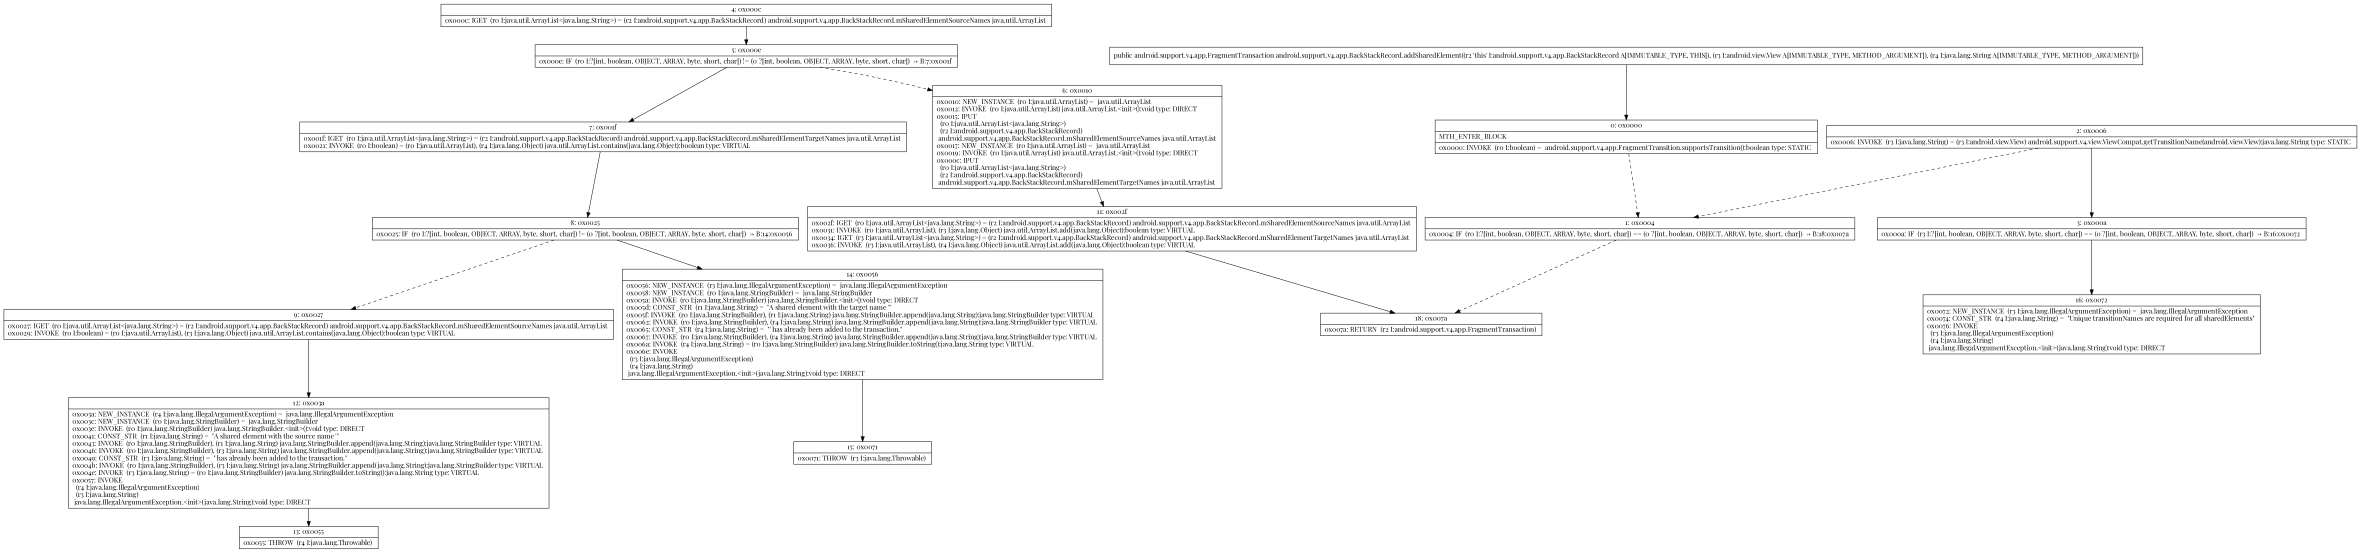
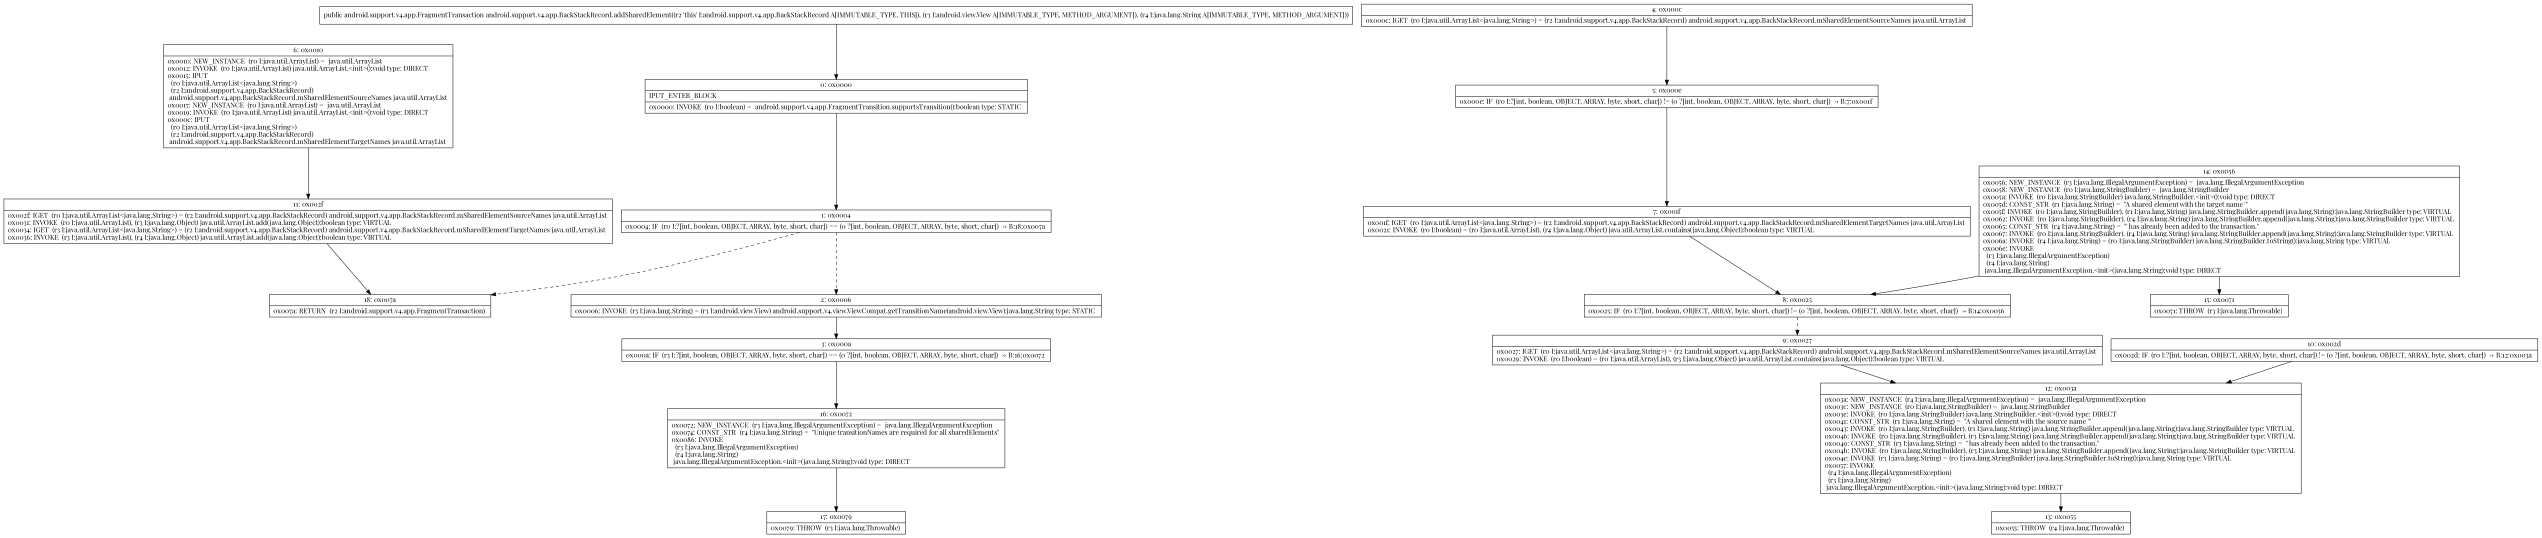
(874, 77) -> none
(1473, 137) -> (683, 96)
(1868, 182) -> (836, 261)
(1633, 183) -> (836, 159)
(657, 254) -> (1927, 285)
(1954, 326) -> (699, 440)
none -> (2324, 350)
none -> (836, 523)
